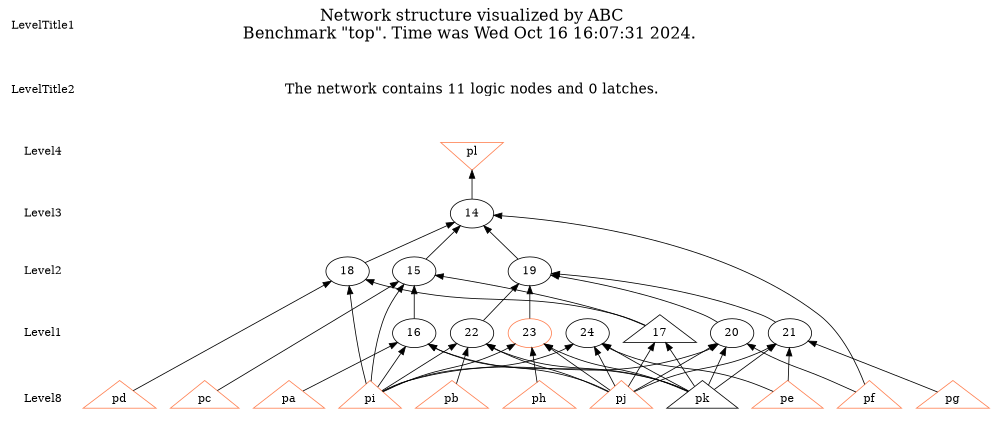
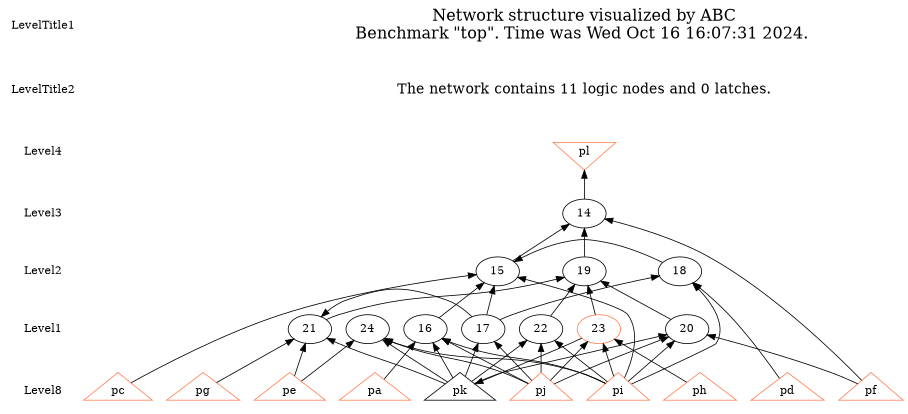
(406, 244) -> (592, 240)
(660, 333) -> (483, 329)
(595, 364) -> (547, 353)
(711, 367) -> (409, 290)
(452, 399) -> none
